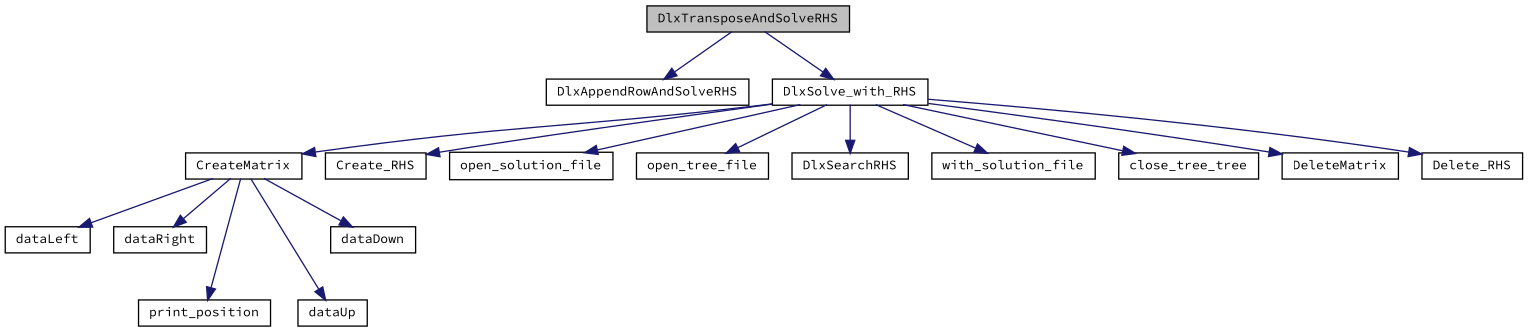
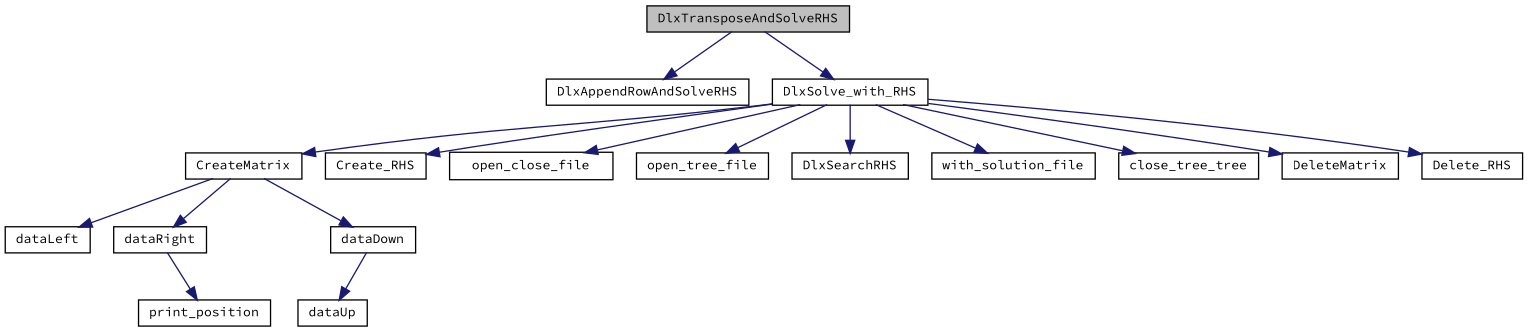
(531, 166) -> (531, 166)
(226, 233) -> (179, 271)
(285, 234) -> (356, 271)
